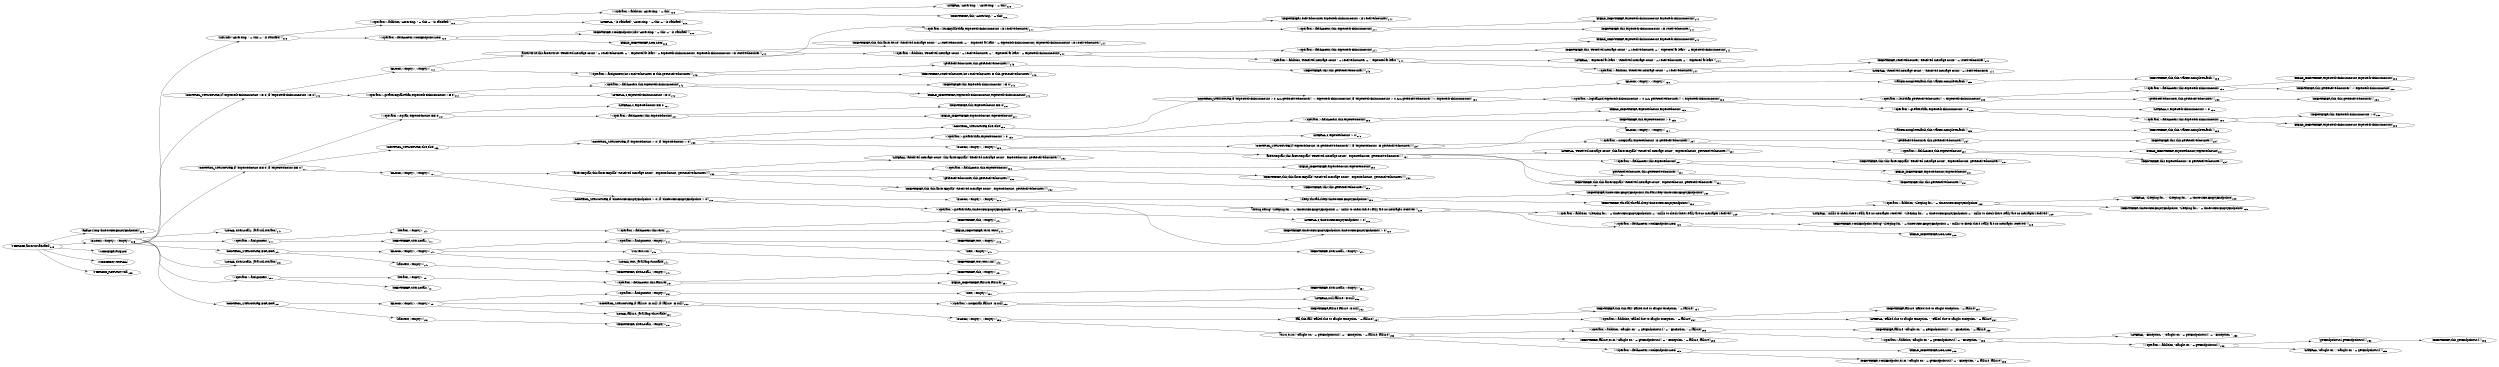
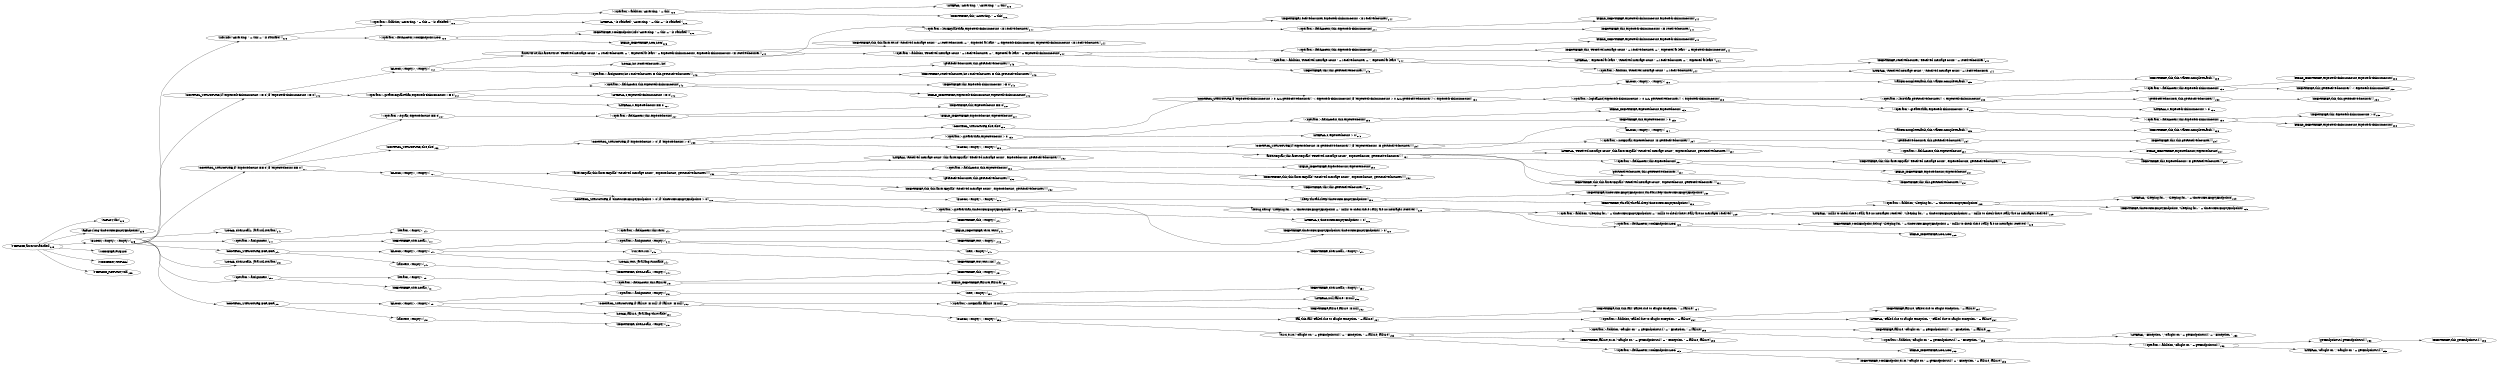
none -> (644, 64)
(525, 109) -> (527, 103)
none -> (113, 220)
